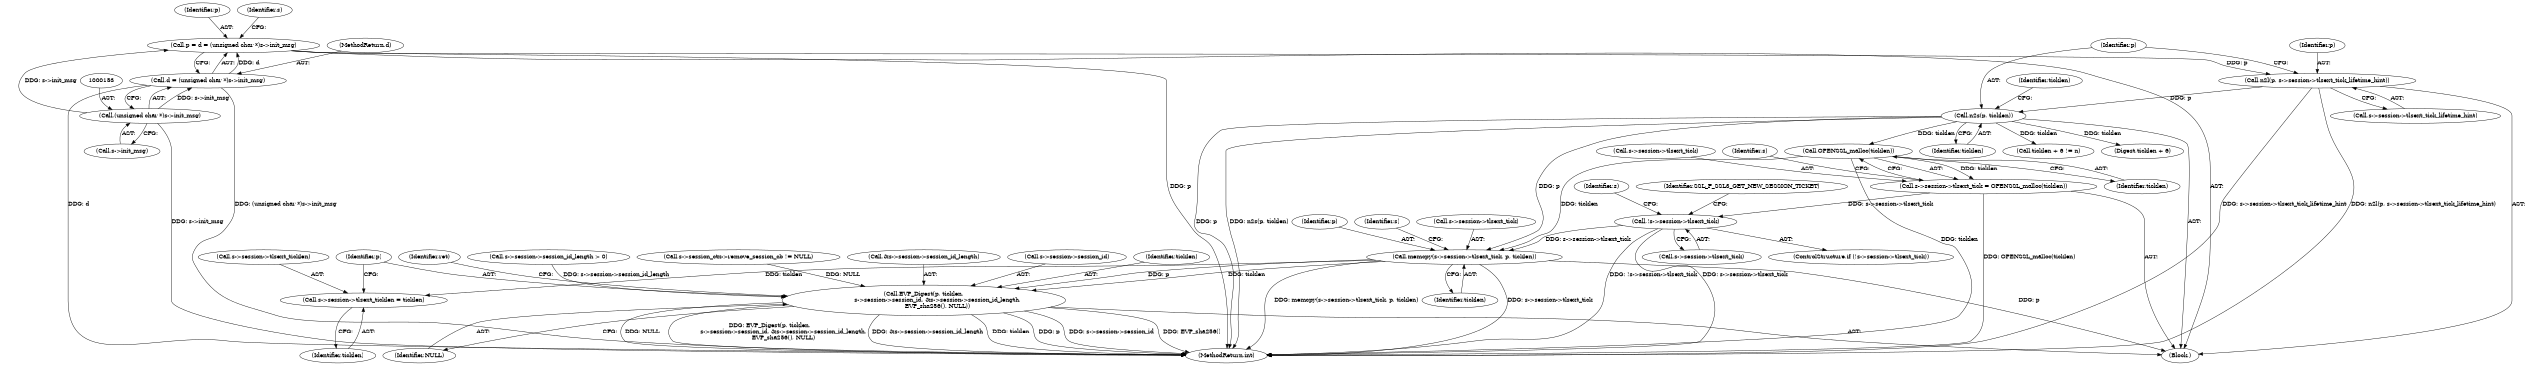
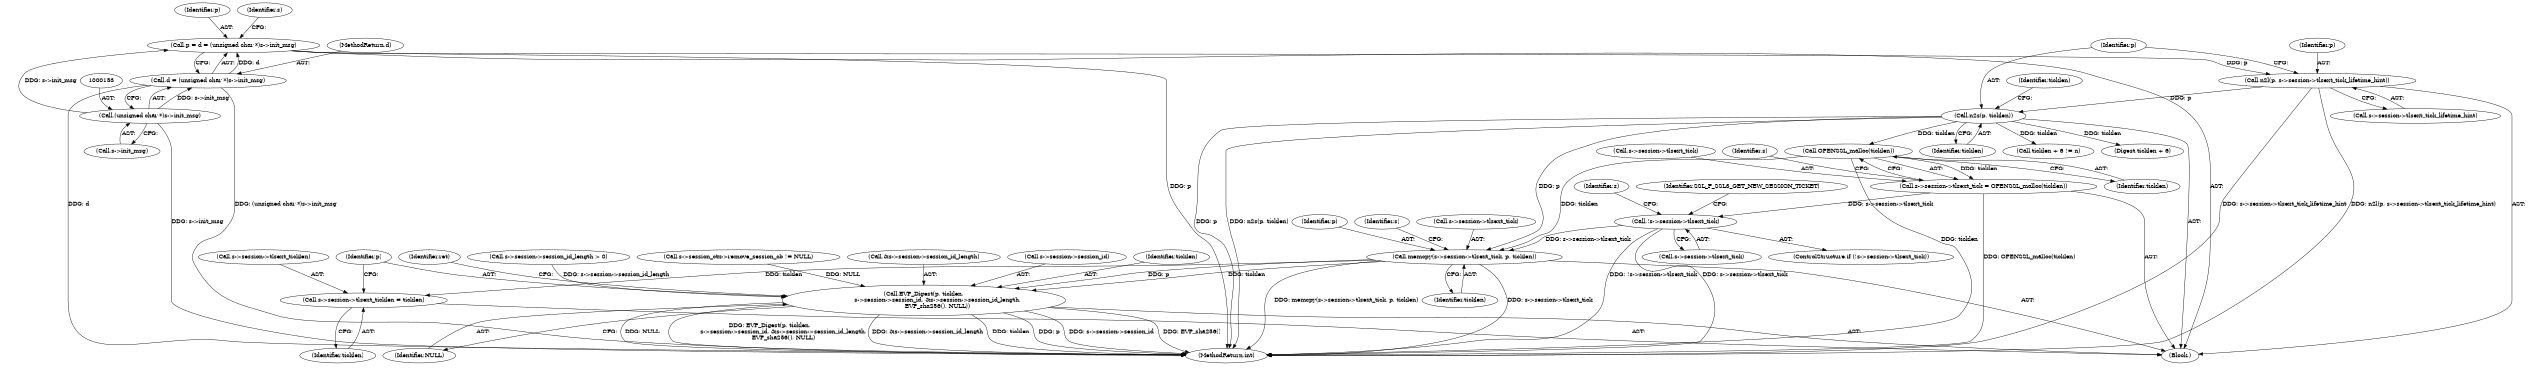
(2029, 300) -> (2029, 300)
none -> (1298, 325)
